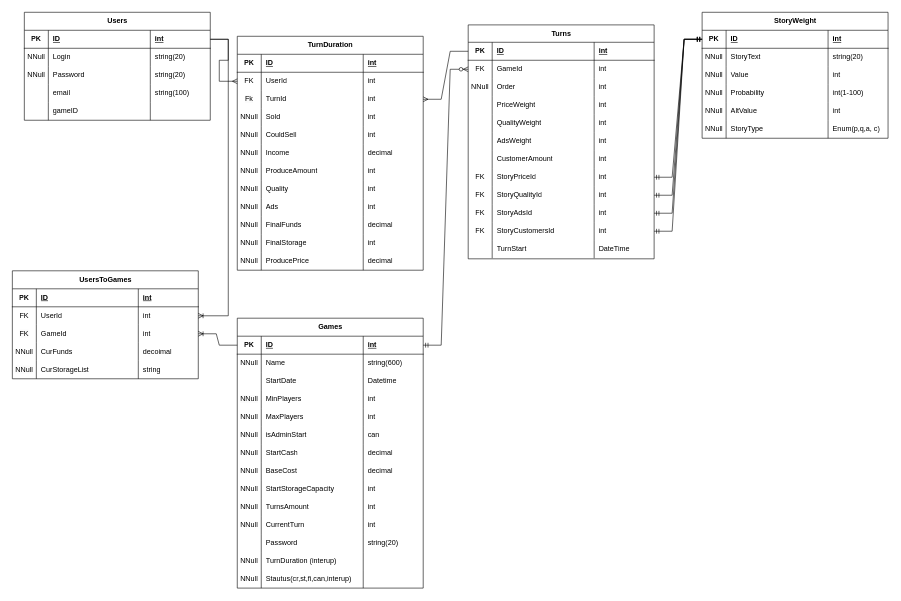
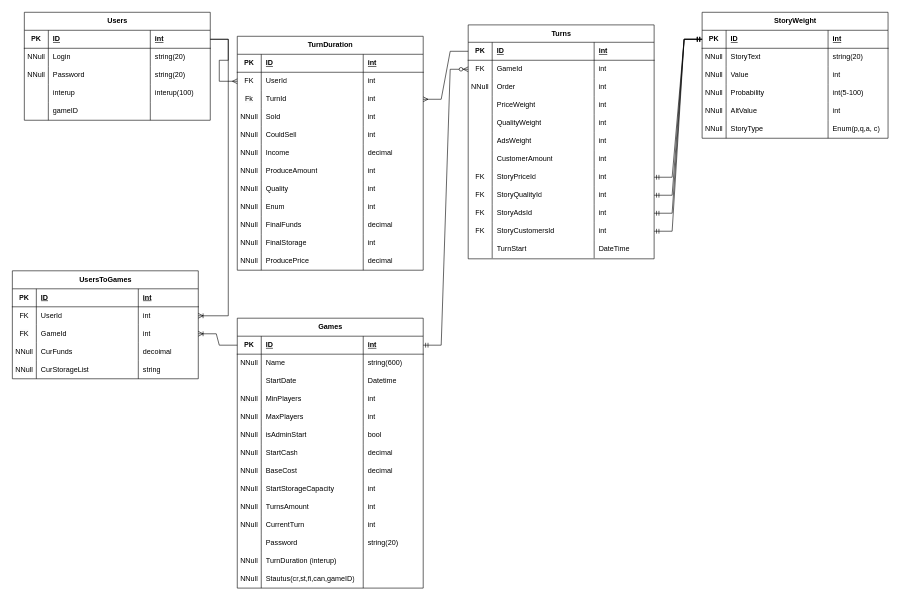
(61, 93) -> (66, 93)
(176, 93) -> (178, 93)
(852, 93) -> (852, 93)
(272, 207) -> (274, 207)
(374, 435) -> (375, 435)
(315, 579) -> (315, 579)
